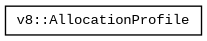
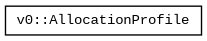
(103, 21) -> (103, 21)
